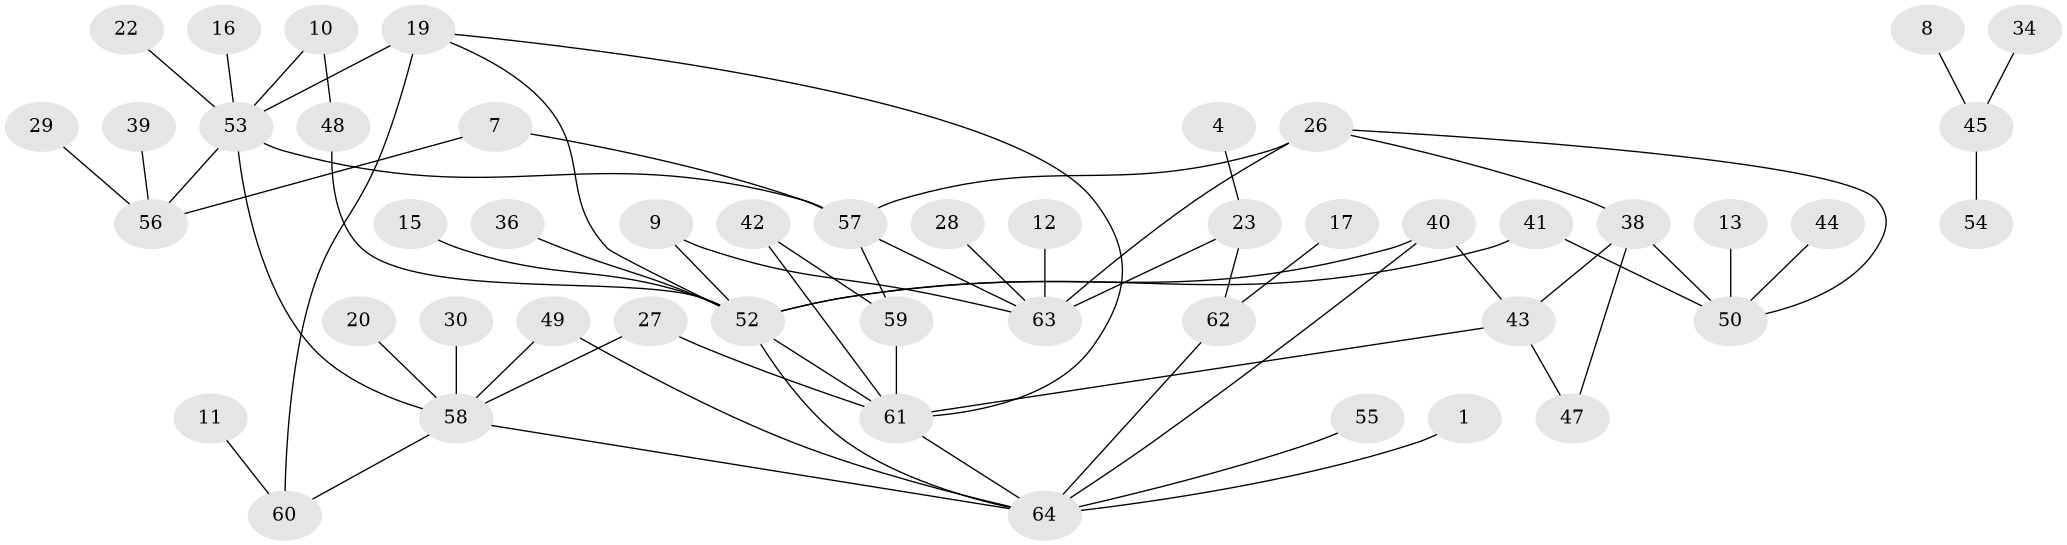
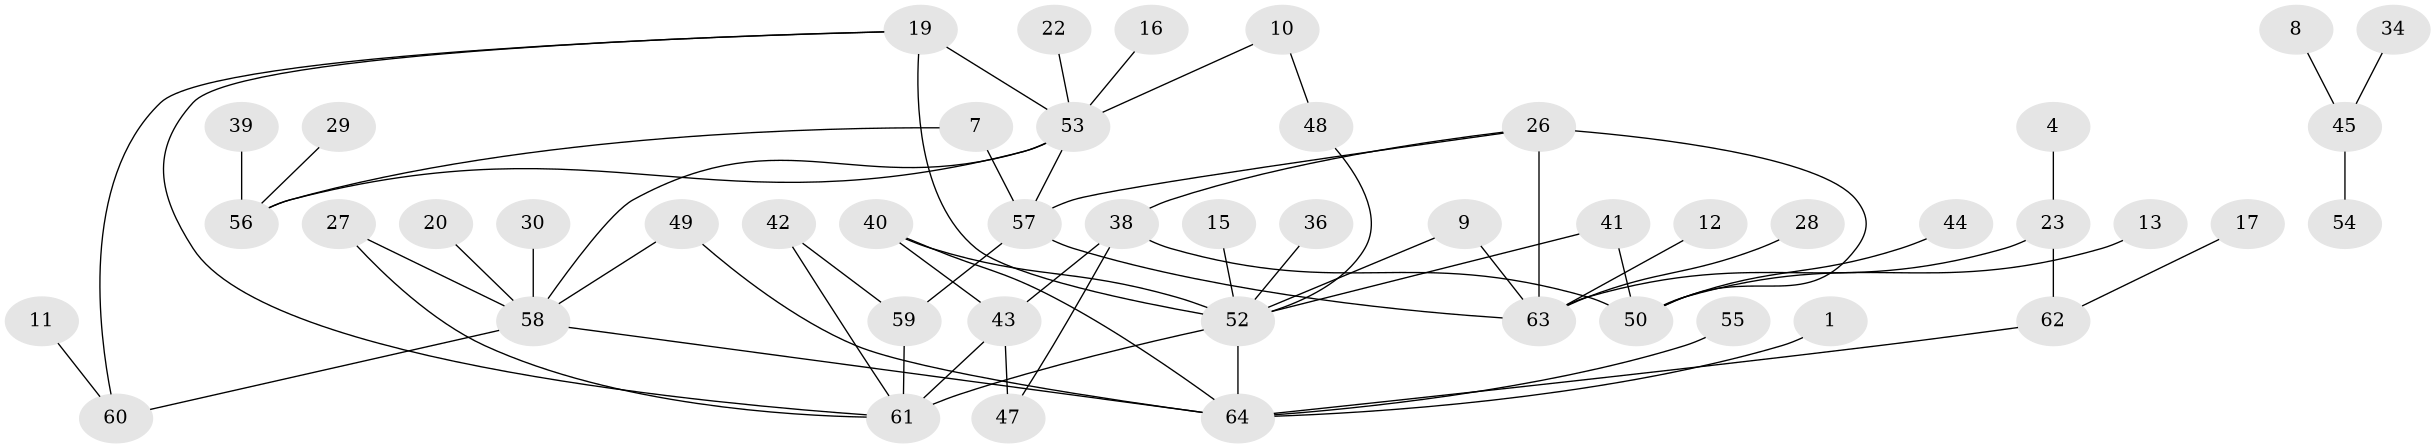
(971, 467) -> none
